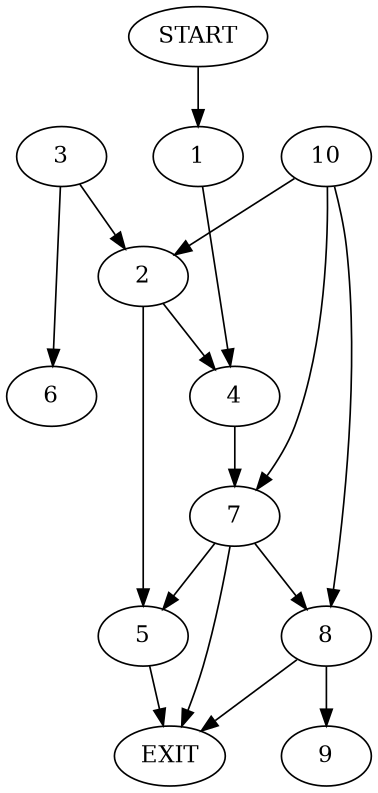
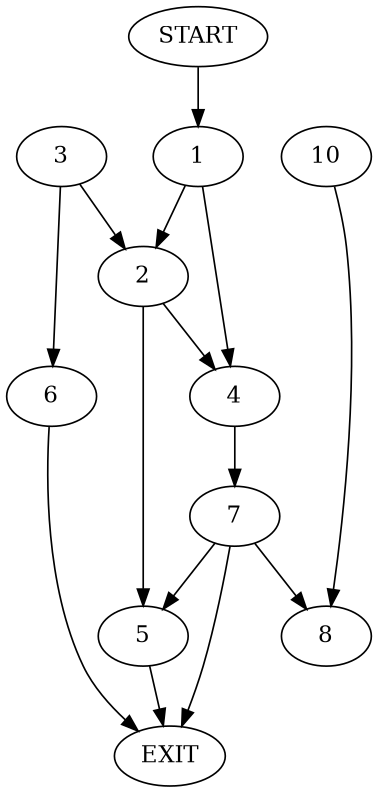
(242, 212) -> (174, 209)
(317, 336) -> none
(256, 690) -> (58, 583)
(326, 756) -> none
